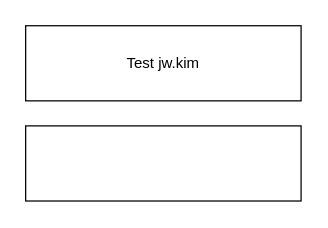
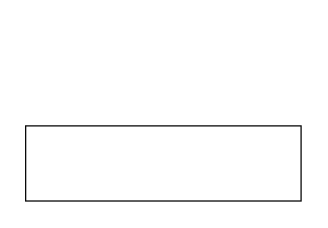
(163, 63) -> none
